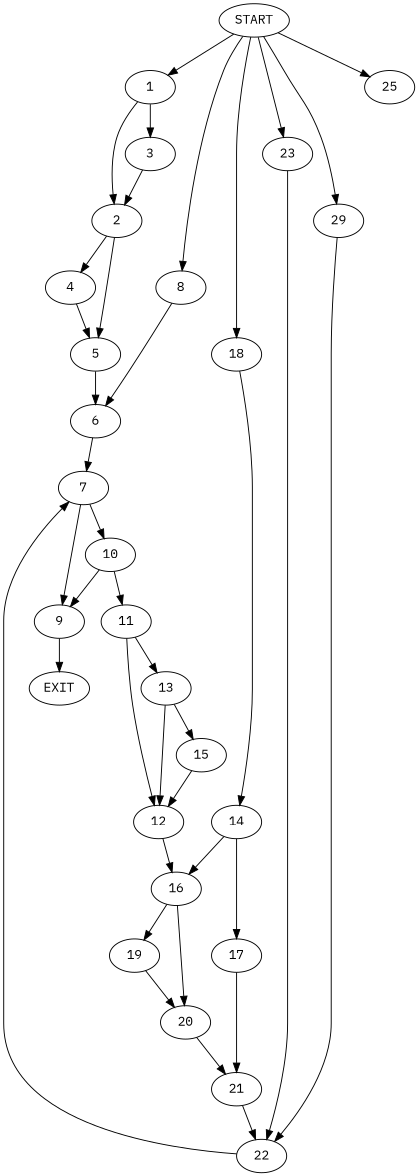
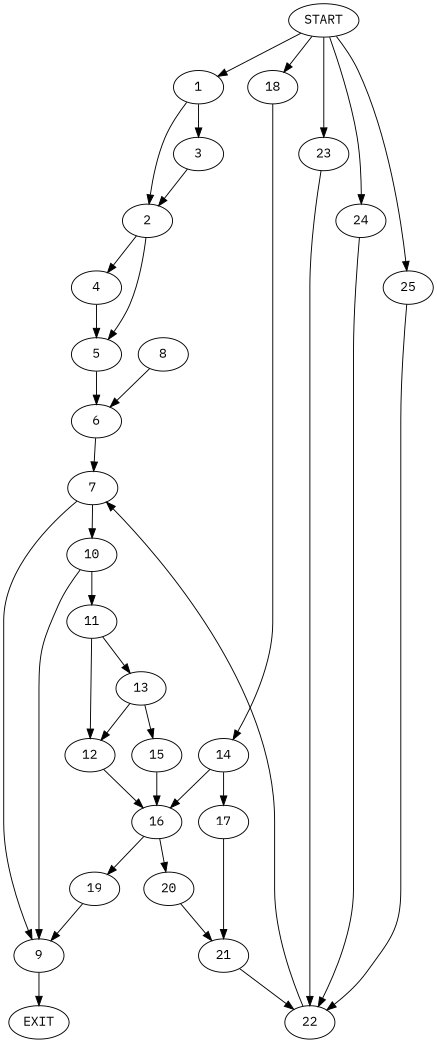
(201, 145) -> none
(339, 221) -> (361, 221)
none -> (401, 665)
(183, 785) -> (157, 784)
(157, 985) -> (70, 919)
